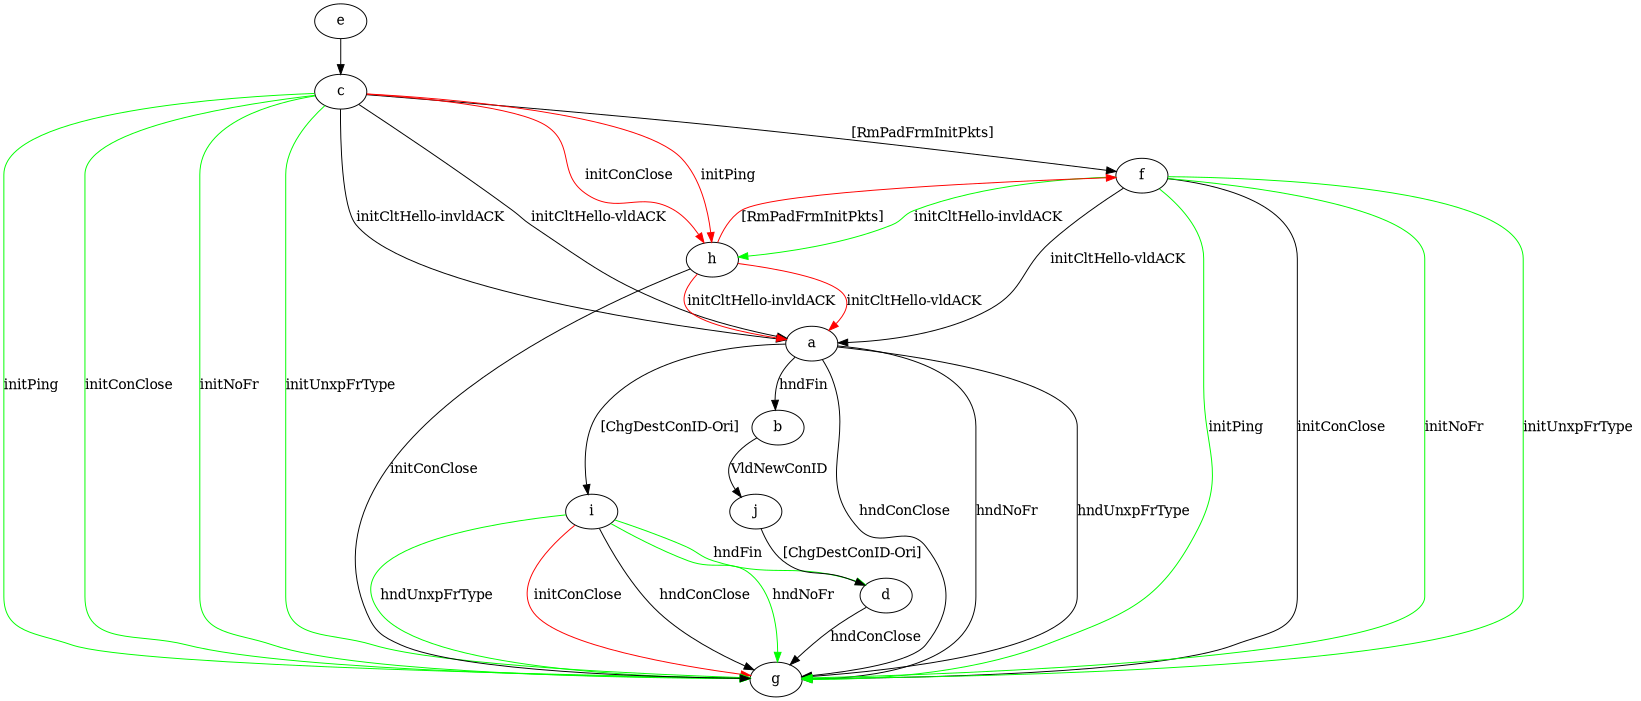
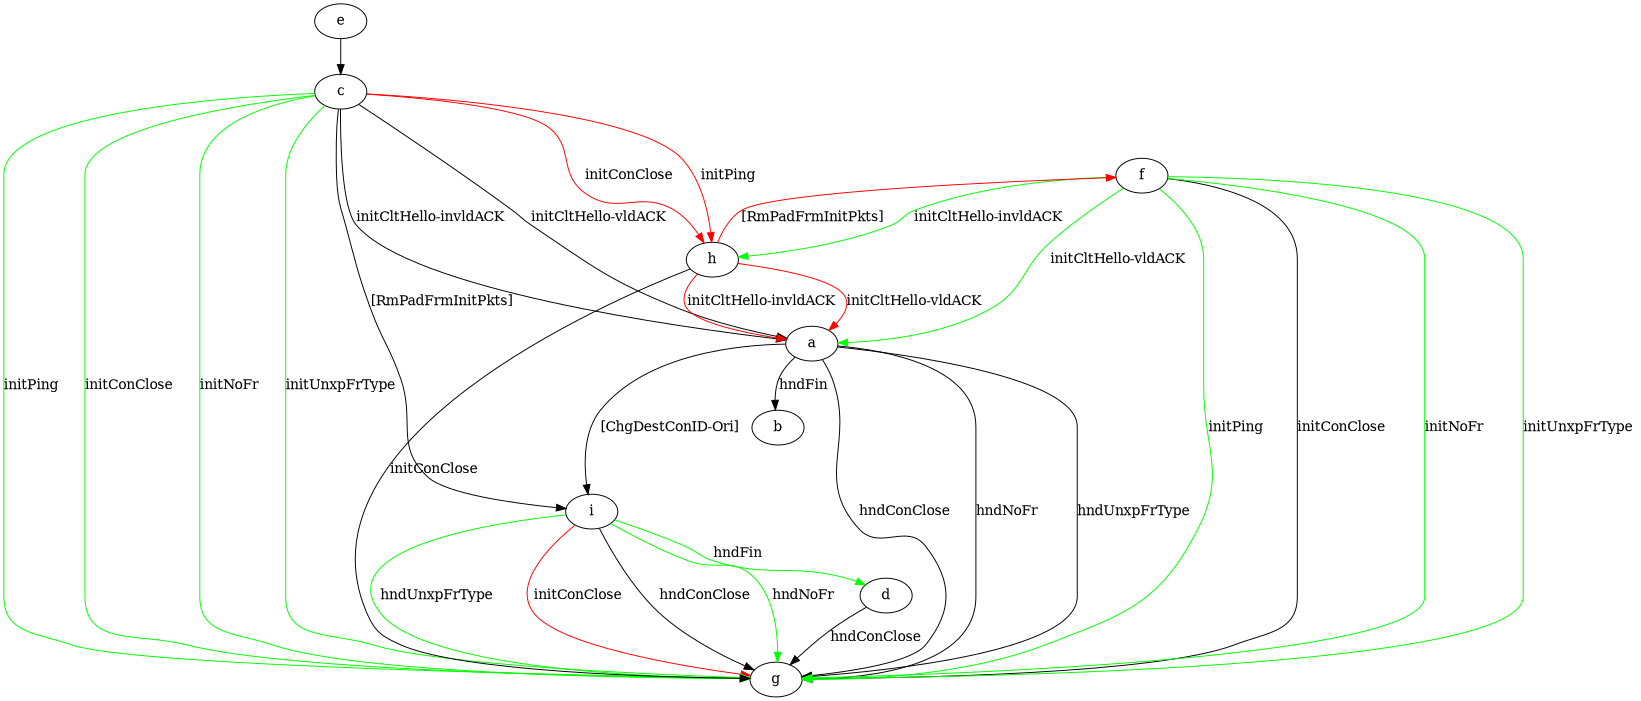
(737, 128) -> (393, 359)
(1004, 299) -> (1004, 299)
(756, 512) -> none
